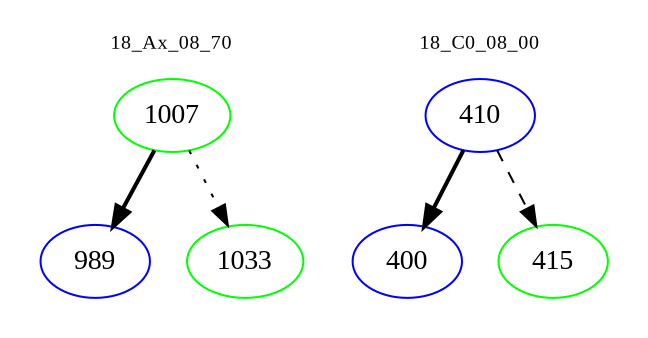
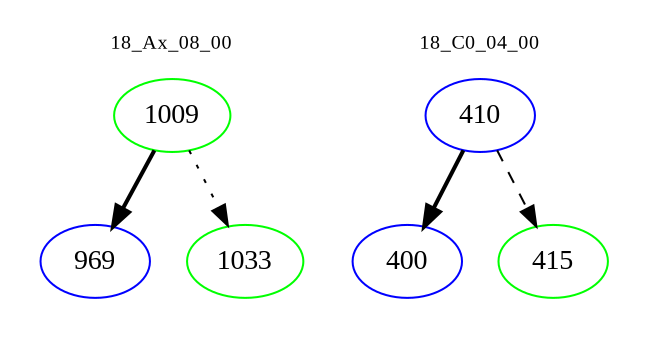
(172, 44) -> (172, 44)
(480, 44) -> (480, 44)
(172, 116) -> (172, 116)
(95, 261) -> (95, 261)
